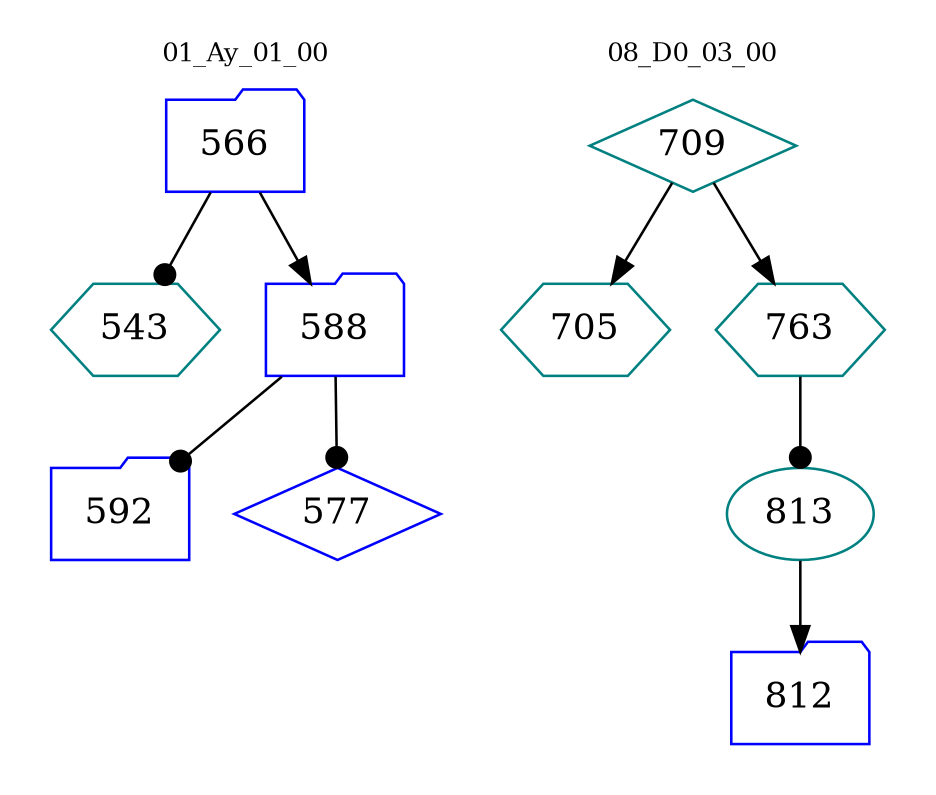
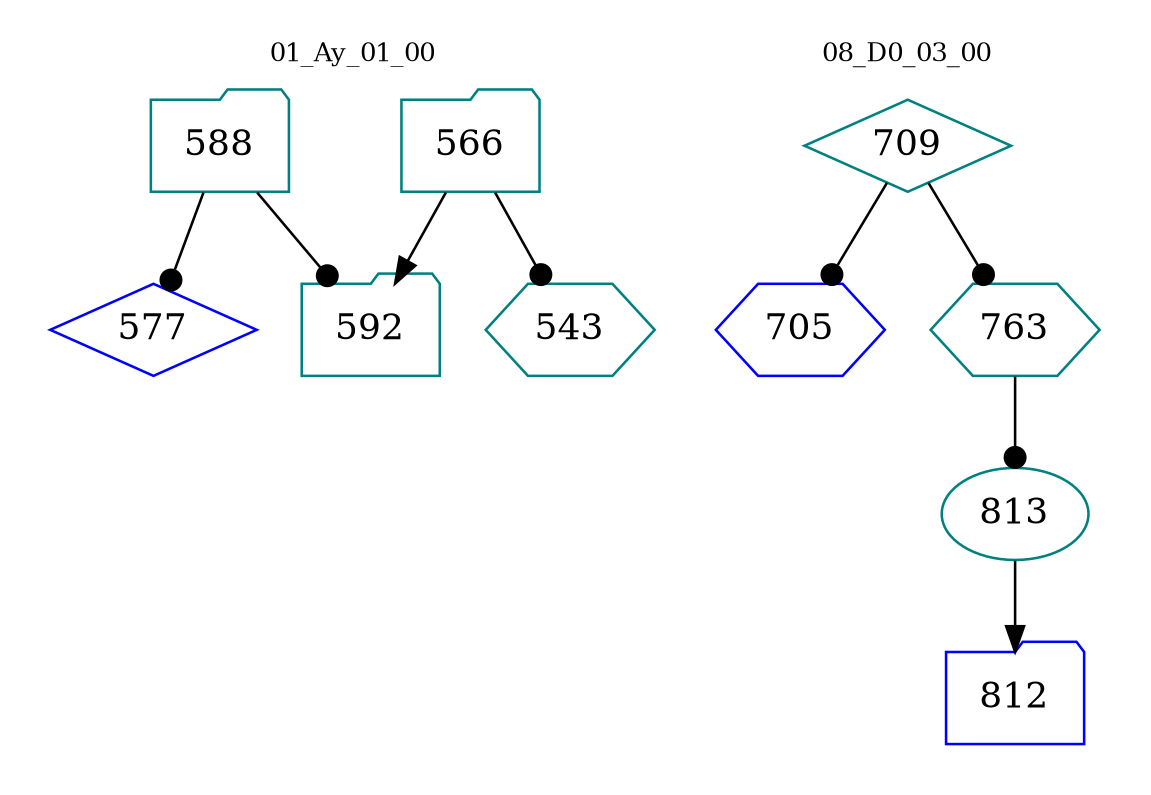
(235, 146) -> (470, 146)
(649, 222) -> (862, 224)
(737, 222) -> (953, 224)
(279, 227) -> (427, 227)
(335, 330) -> (220, 146)
(586, 330) -> (800, 330)
(120, 514) -> (371, 330)
